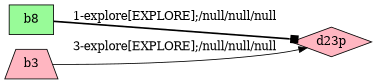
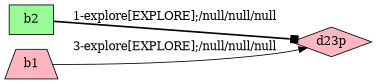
(31, 20) -> (31, 20)
(31, 64) -> (31, 64)
